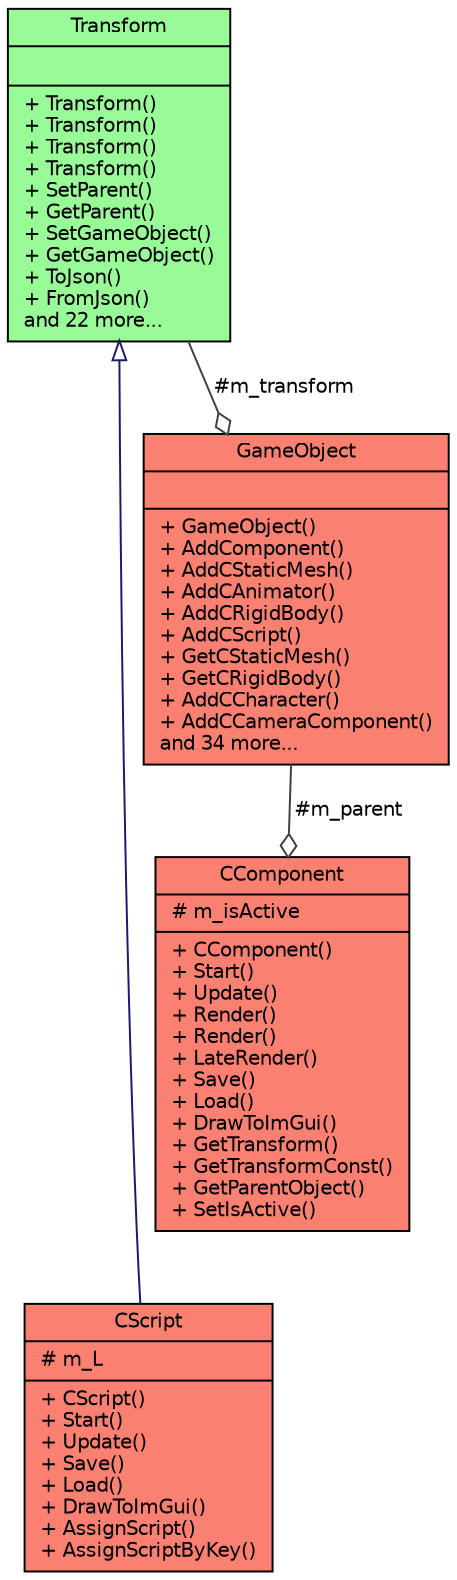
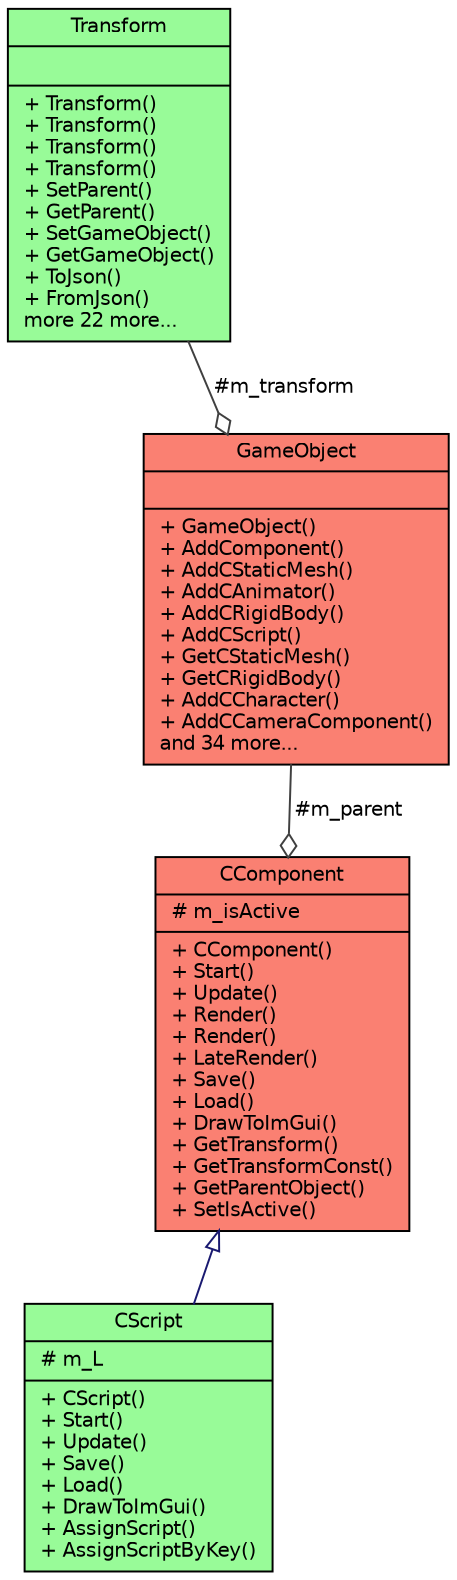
(93, 321) -> (101, 321)
(125, 833) -> (203, 1277)
(149, 1438) -> (149, 1438)
